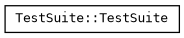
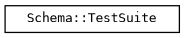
(92, 19) -> (92, 19)
